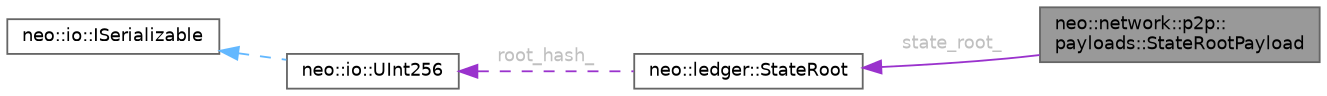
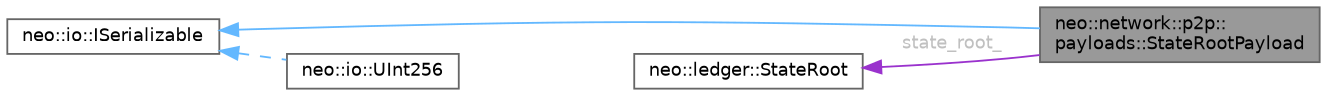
none -> (639, 22)
(556, 71) -> none
